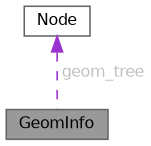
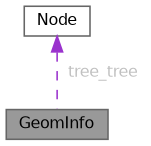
(101, 73) -> (101, 73)
